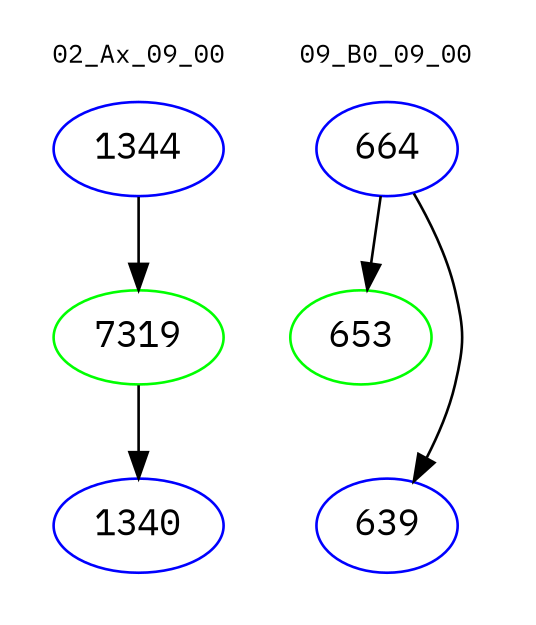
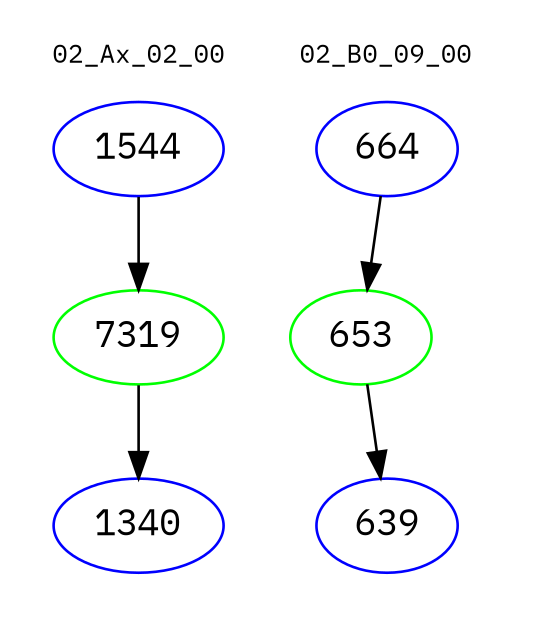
(140, 56) -> (140, 56)
(387, 56) -> (387, 56)
(139, 149) -> (139, 149)
(461, 324) -> (372, 418)
